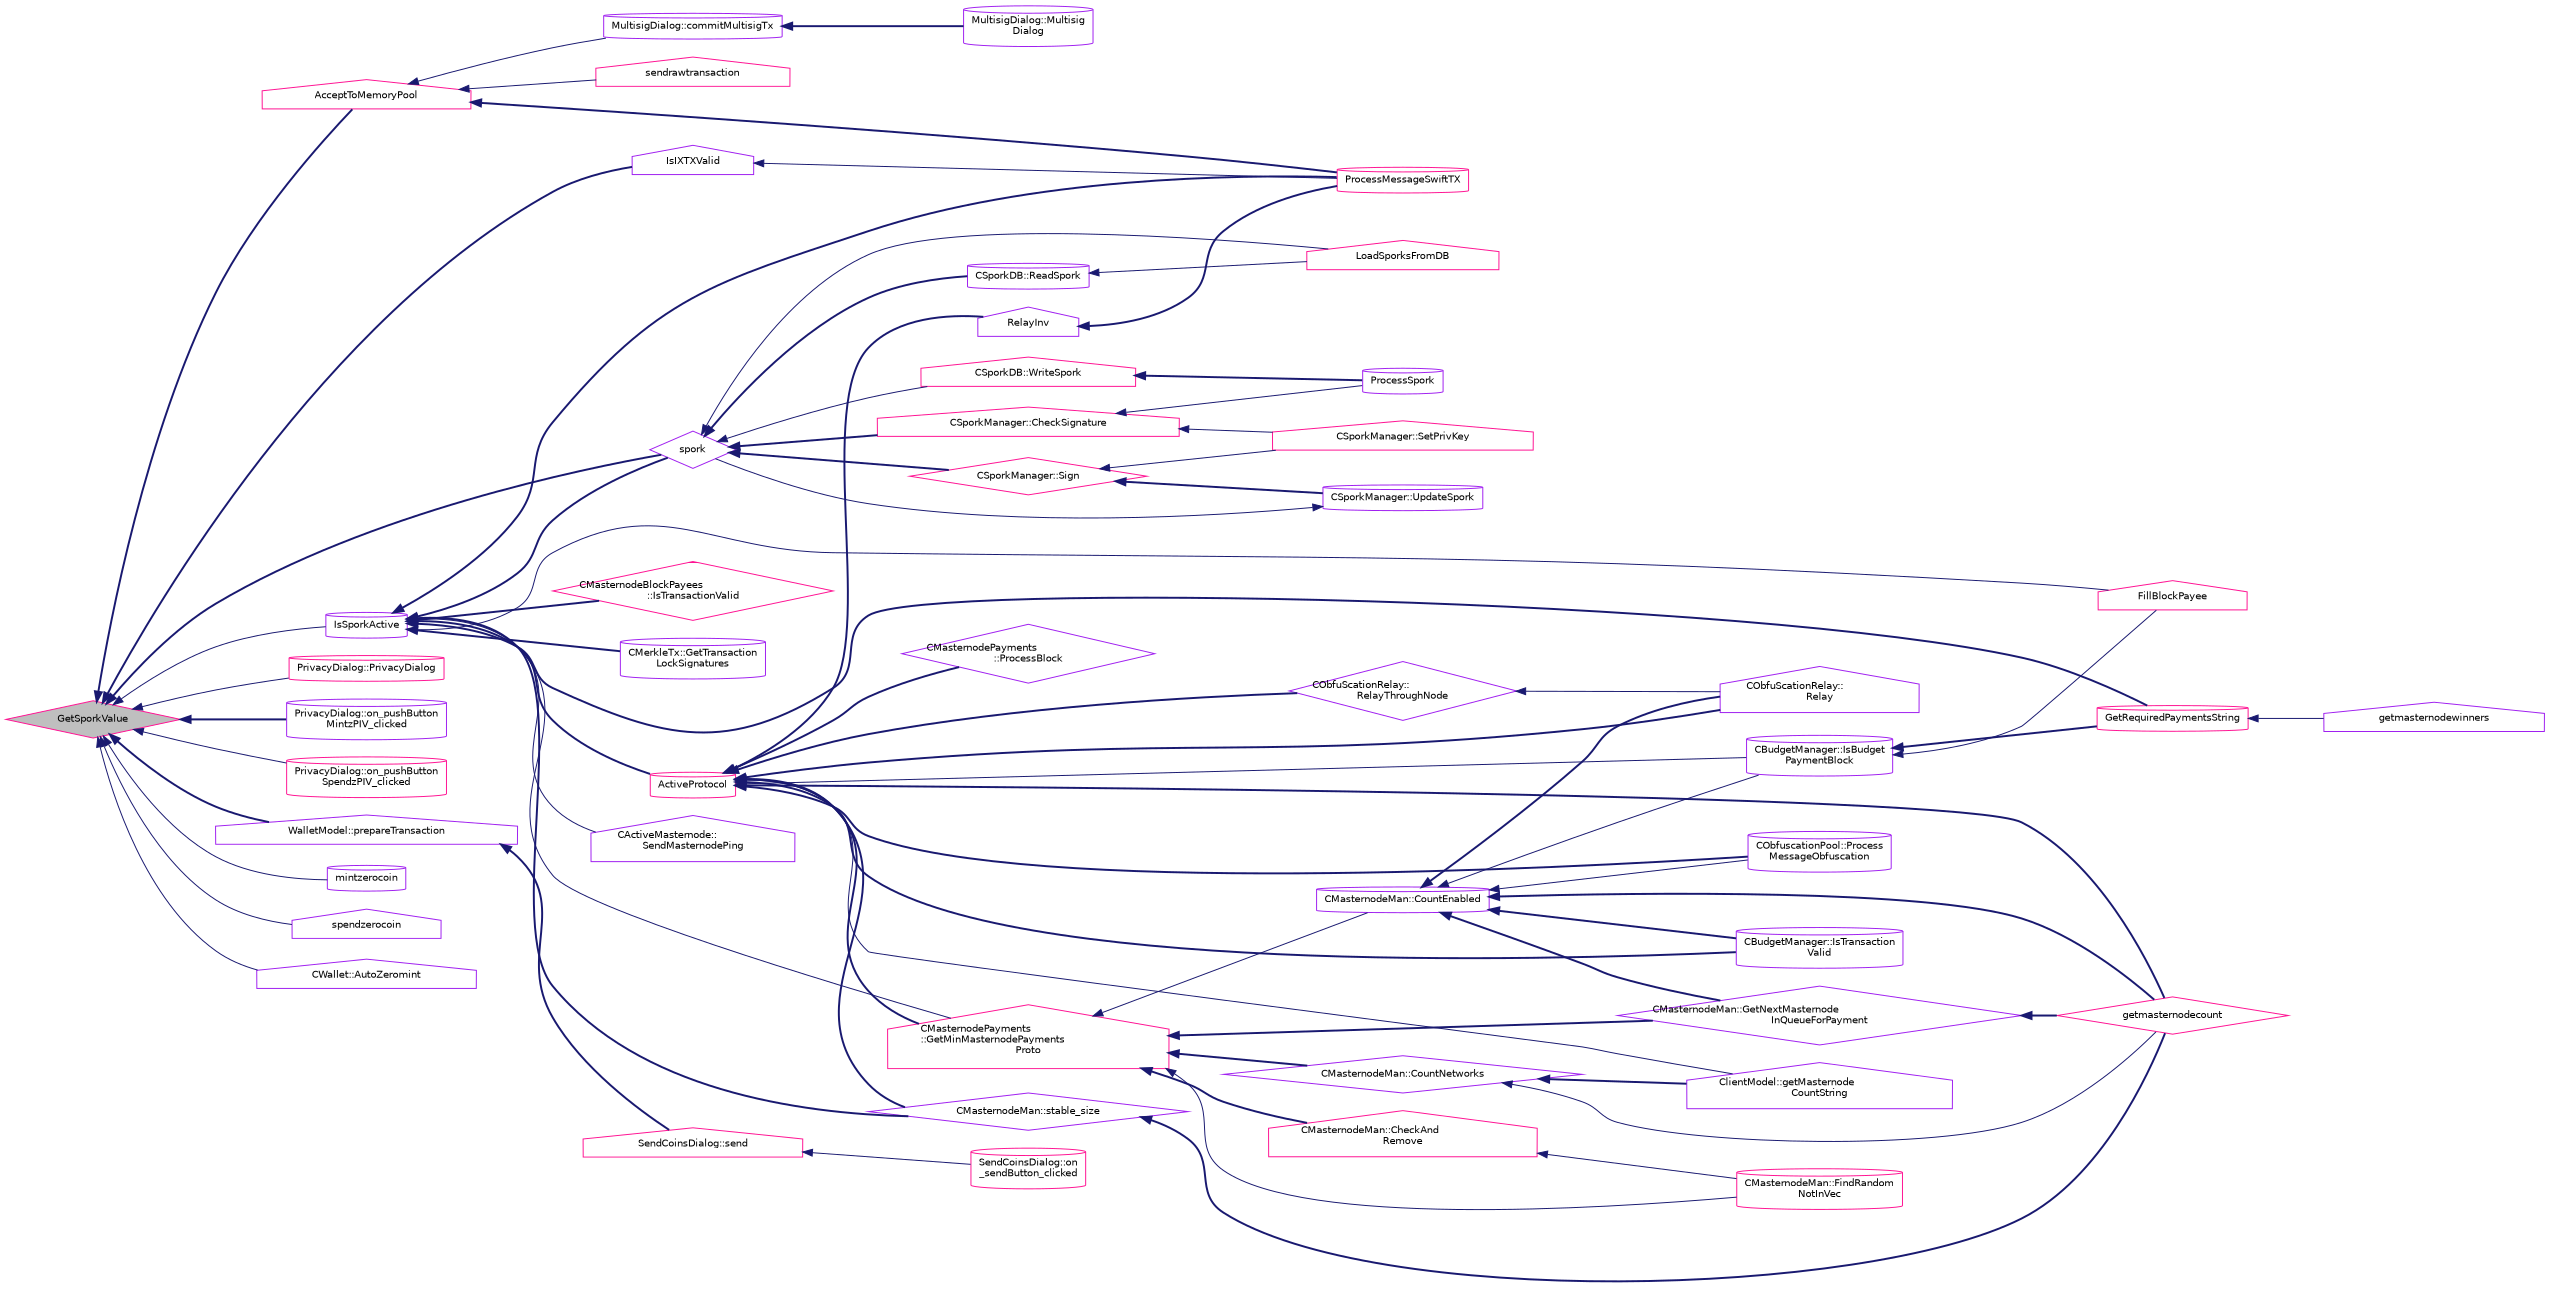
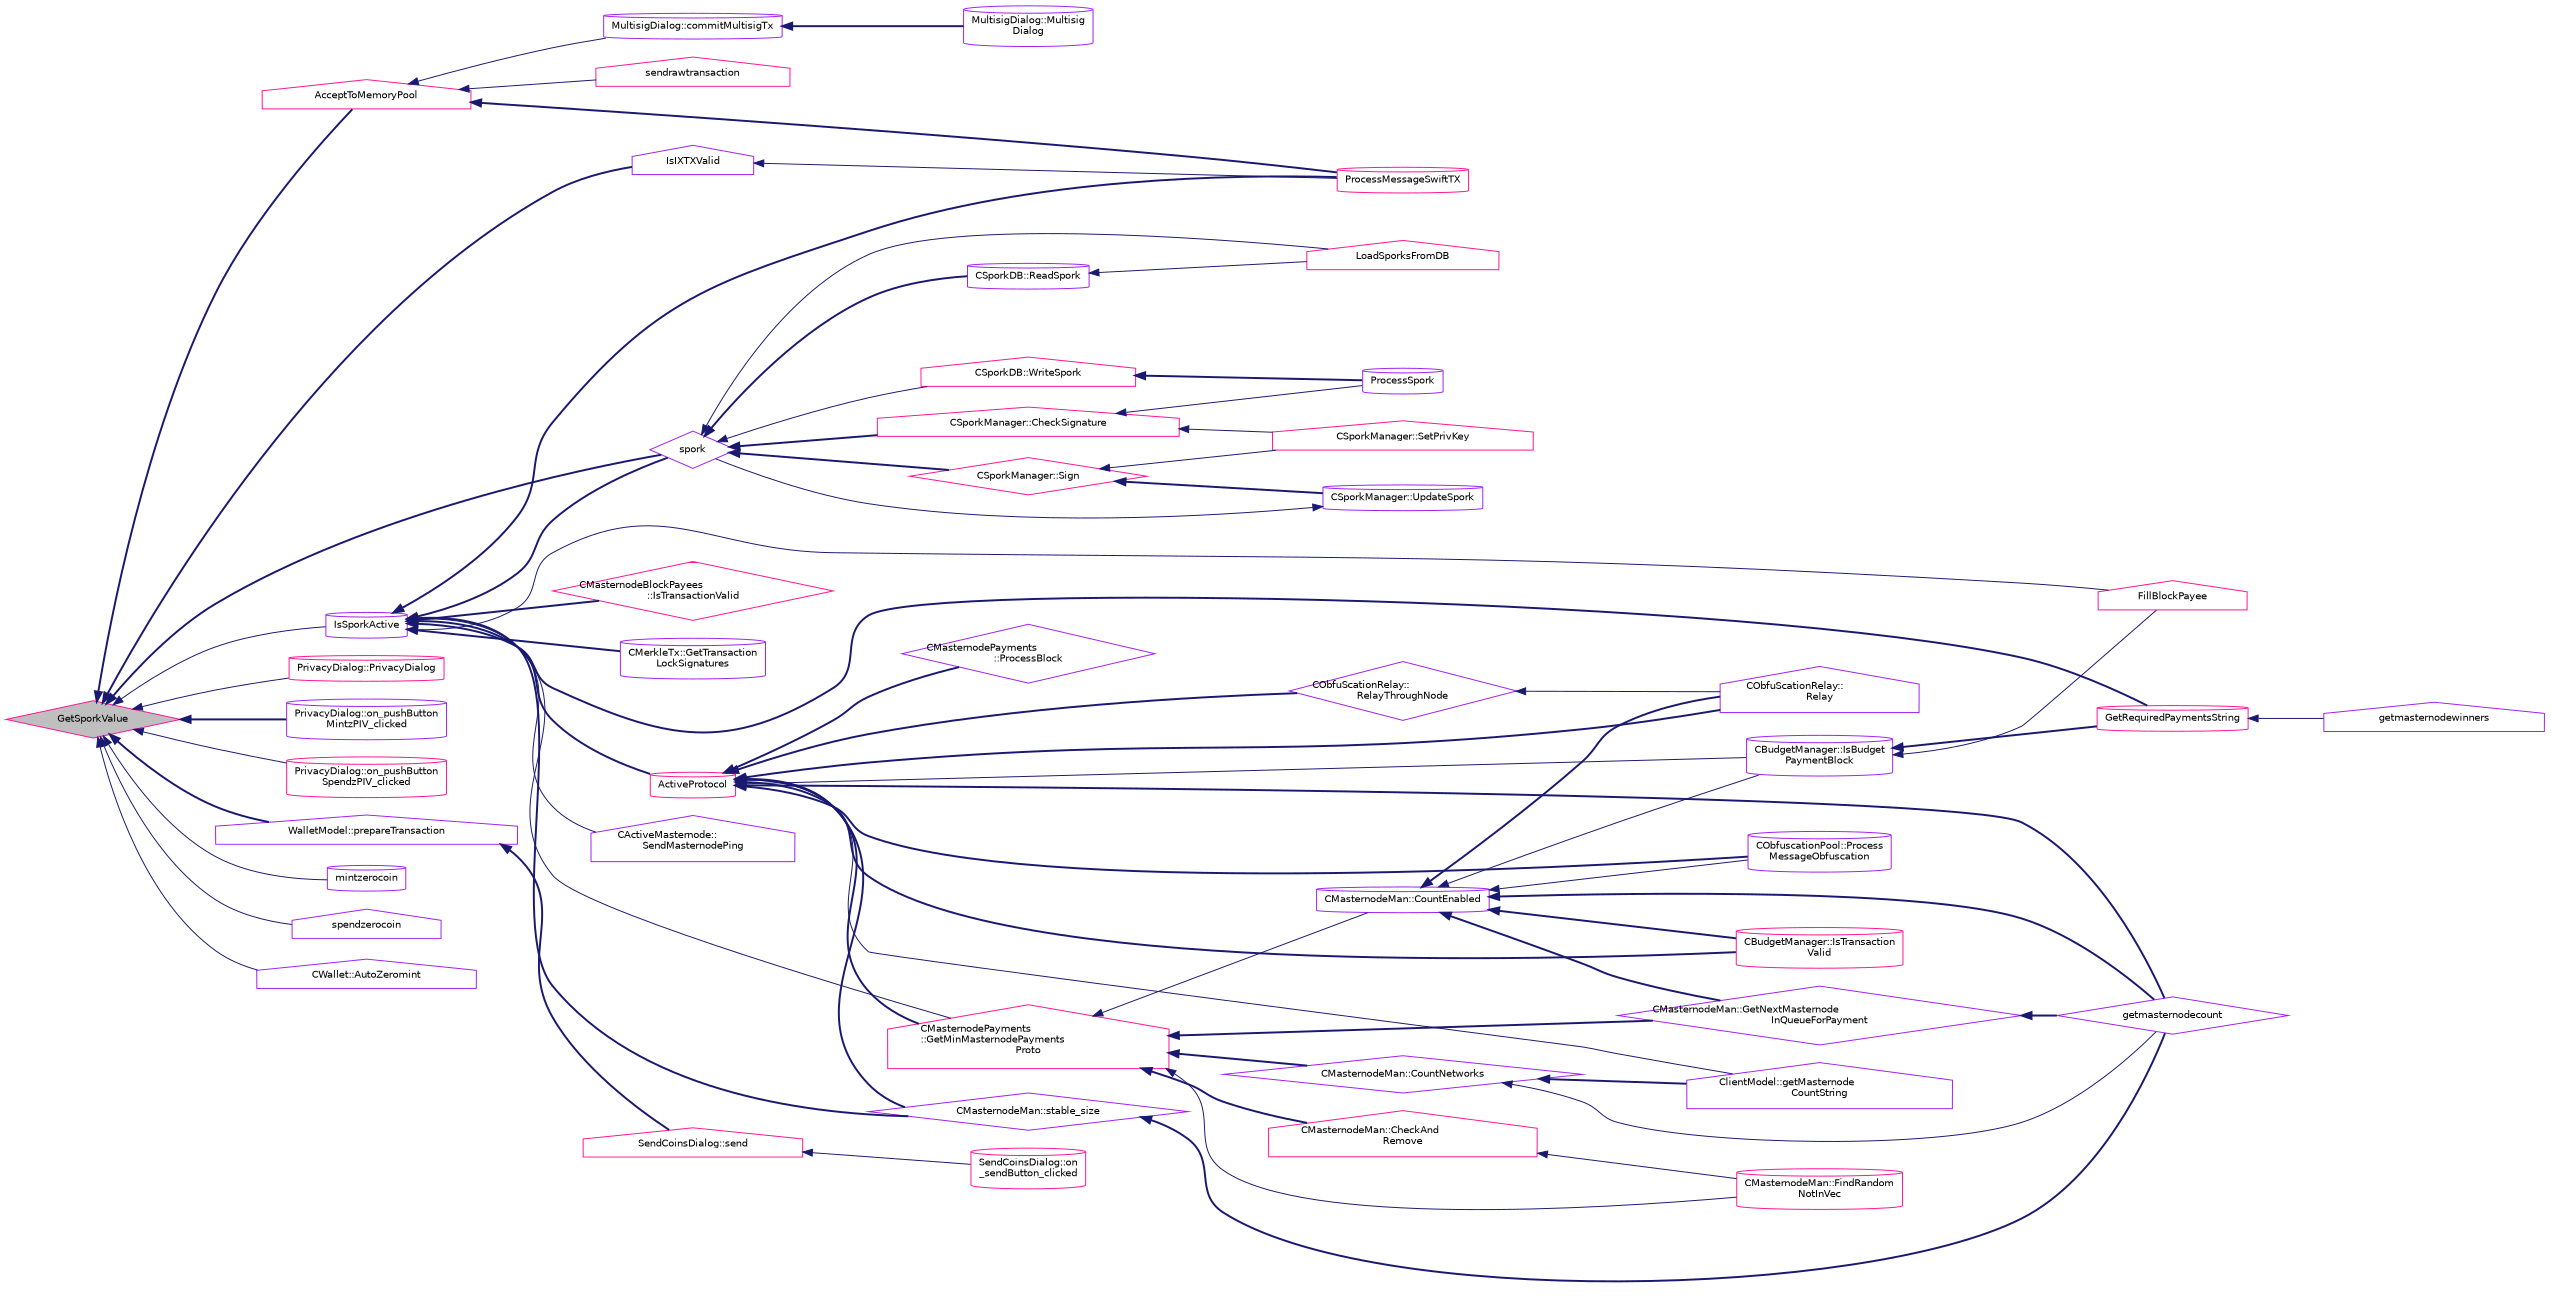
(1028, 323) -> none
(1820, 948) -> (1820, 948)
(2173, 1016) -> (2173, 1016)
